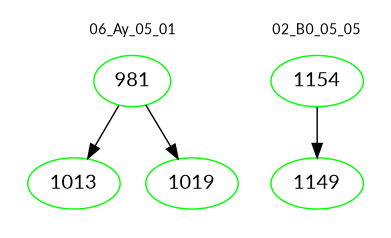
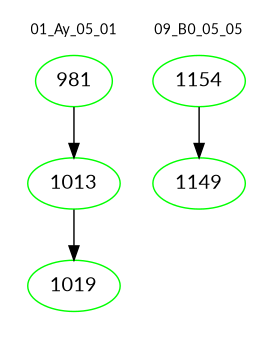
(133, 31) -> (74, 31)
(317, 31) -> (199, 31)
(158, 126) -> (74, 228)
